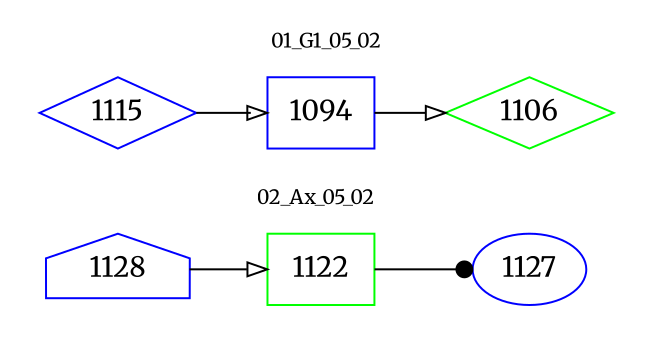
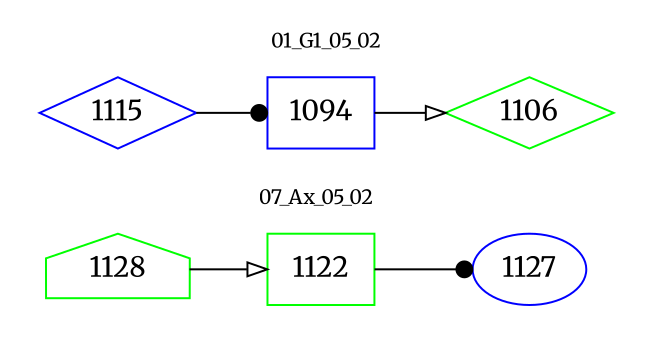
(224, 113) -> (224, 113)
(316, 199) -> (316, 199)
(118, 269) -> (118, 269)
